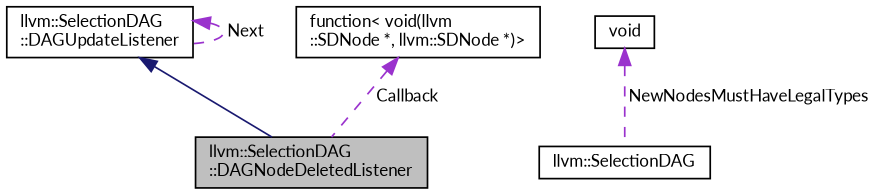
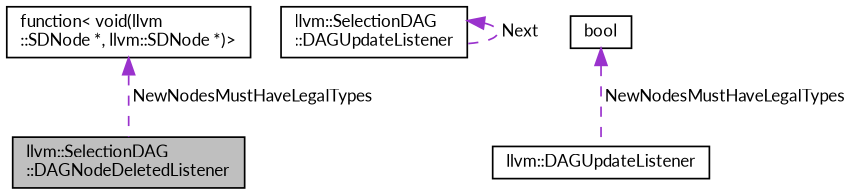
(625, 32) -> (601, 32)
(406, 97) -> (251, 97)
(213, 102) -> none
(625, 163) -> (601, 163)
